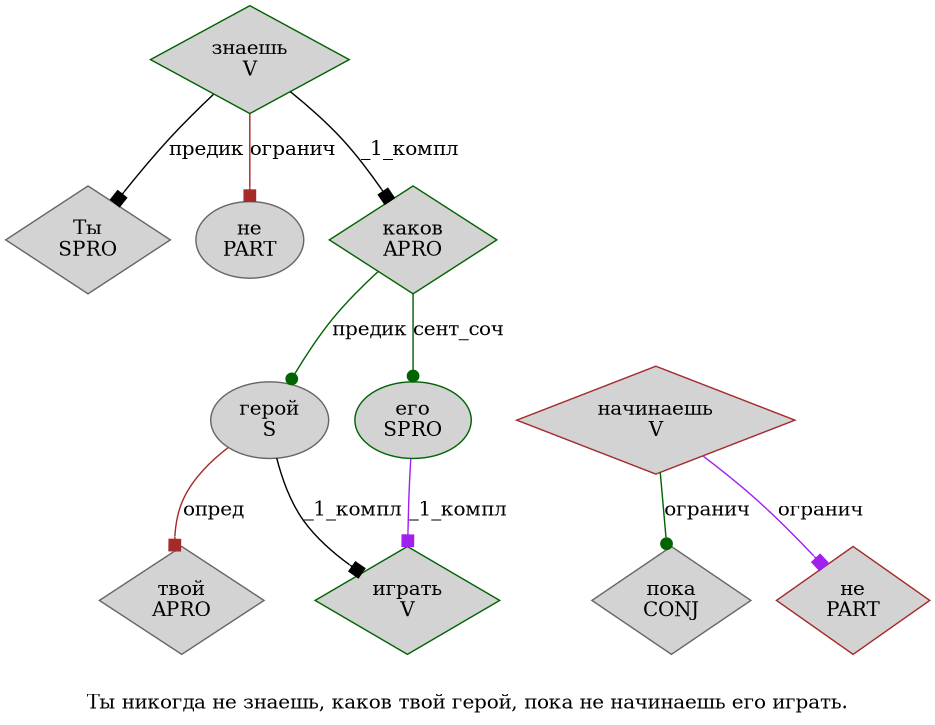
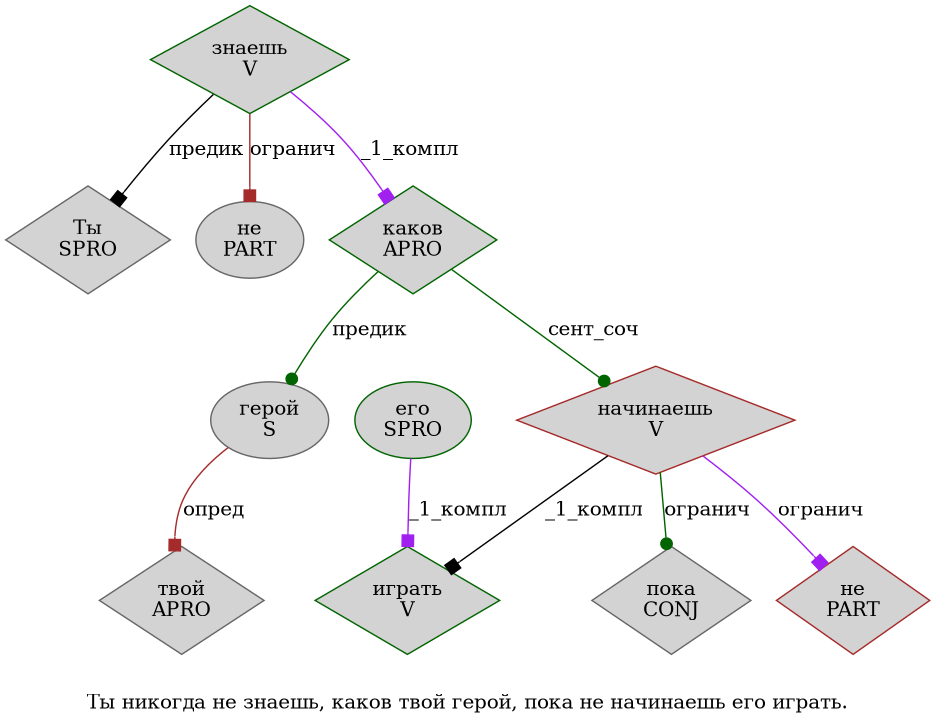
(340, 137) -> (340, 137)
(413, 332) -> (525, 323)
(302, 519) -> (534, 509)
